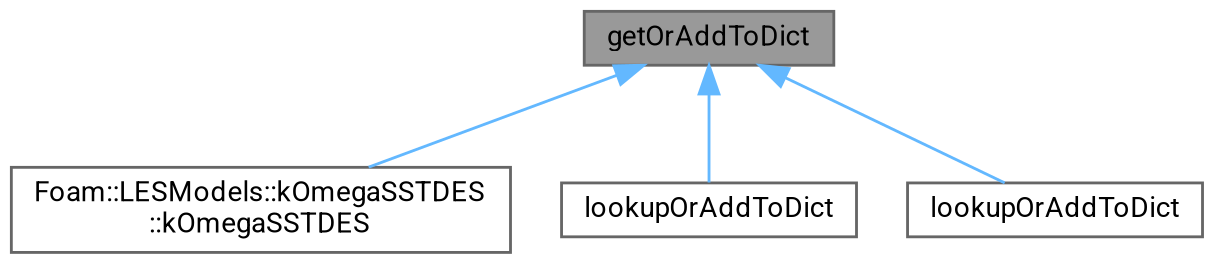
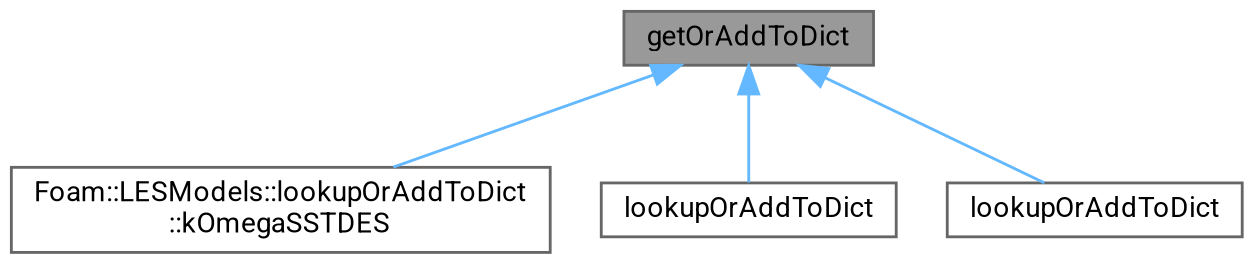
(261, 210) -> (281, 210)
